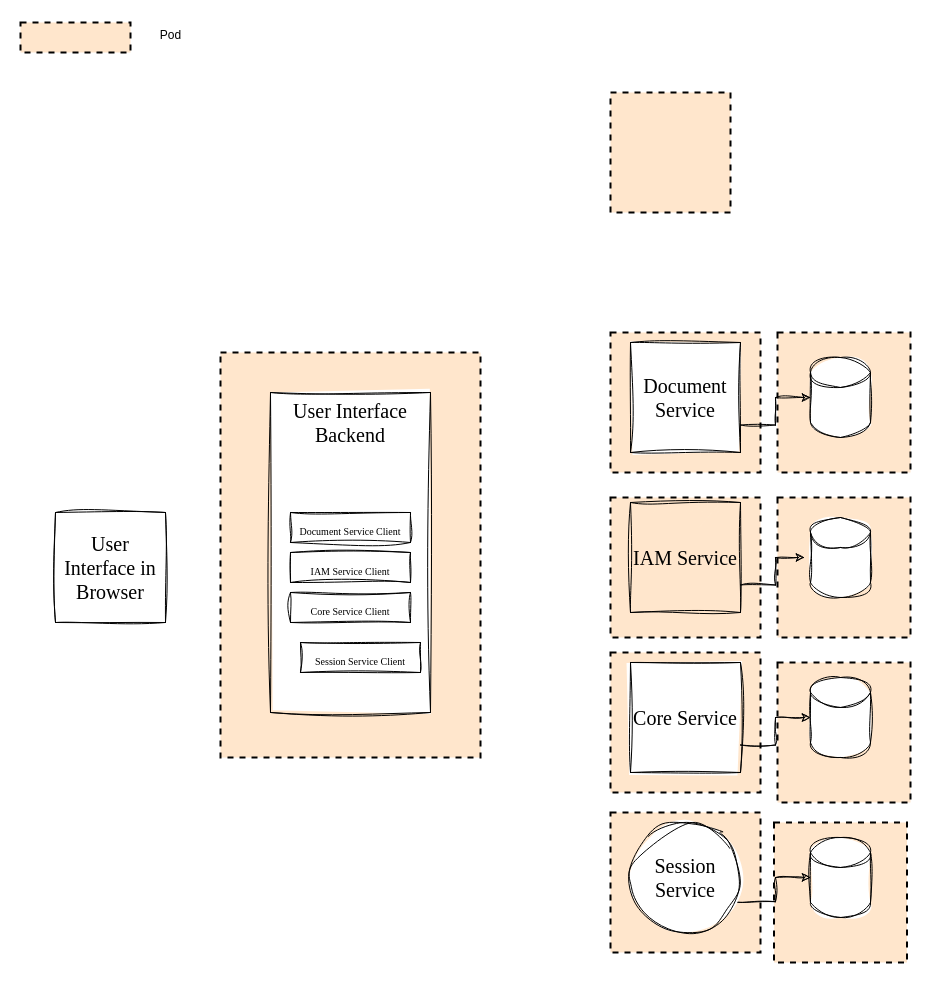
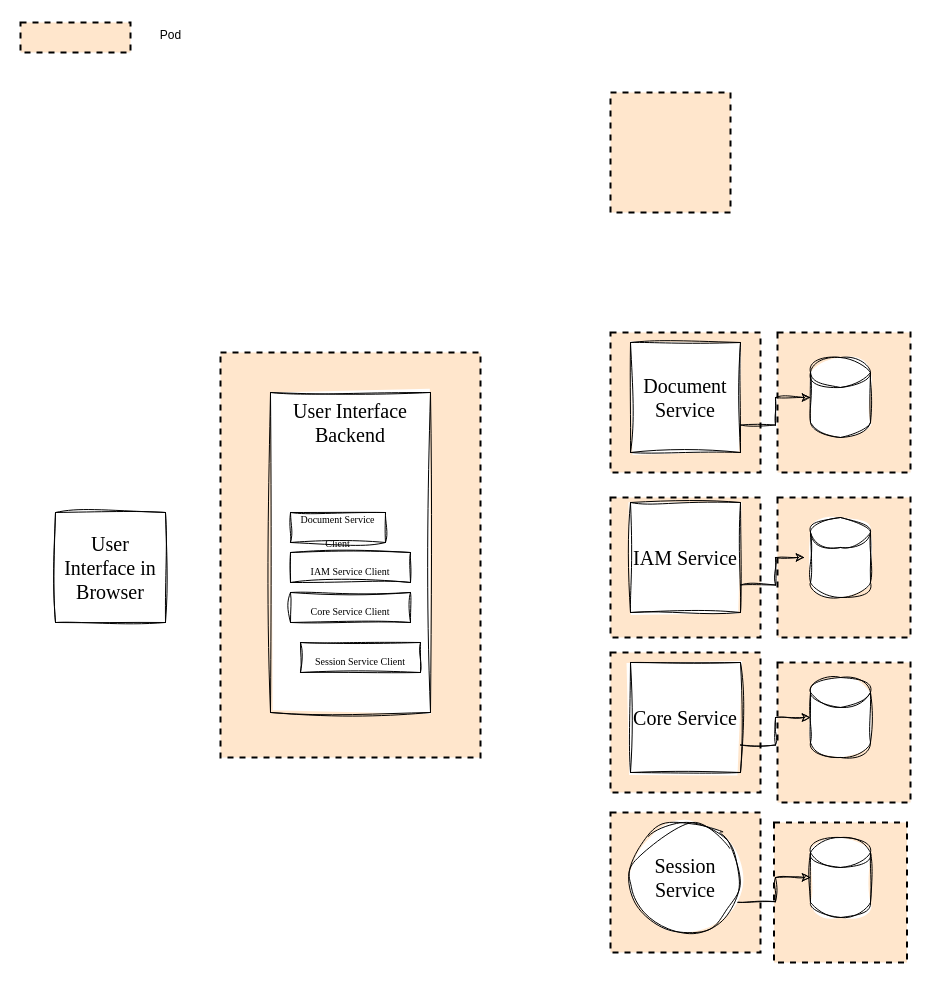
(351, 528) -> (338, 528)
(686, 558) -> (686, 558)
